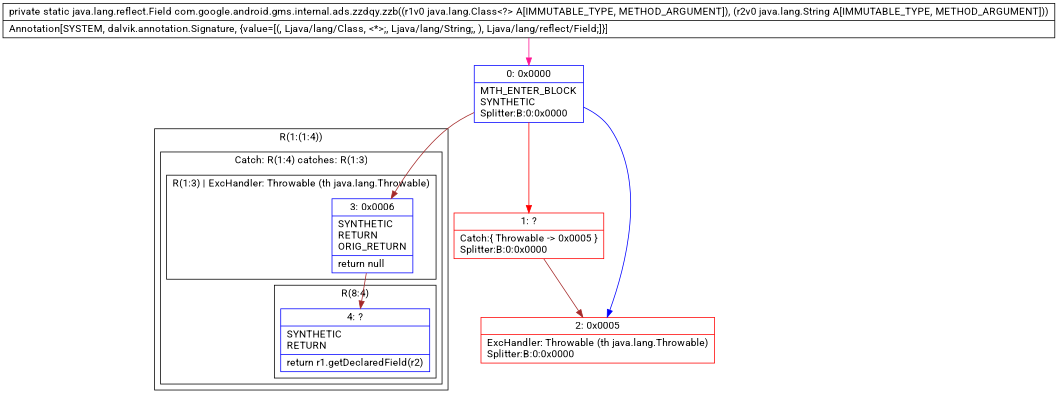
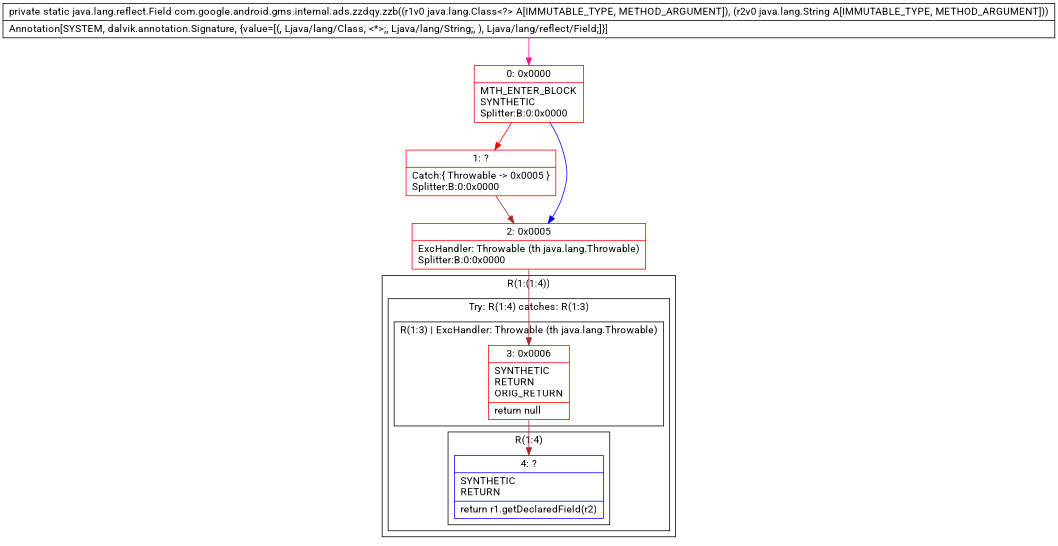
(529, 94) -> (529, 94)
(429, 146) -> (529, 303)
(301, 161) -> (529, 307)
(372, 236) -> (529, 383)
(355, 294) -> (529, 441)
